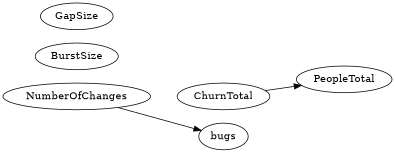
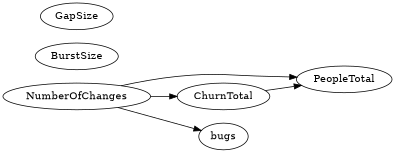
none -> (205, 75)
none -> (160, 96)
